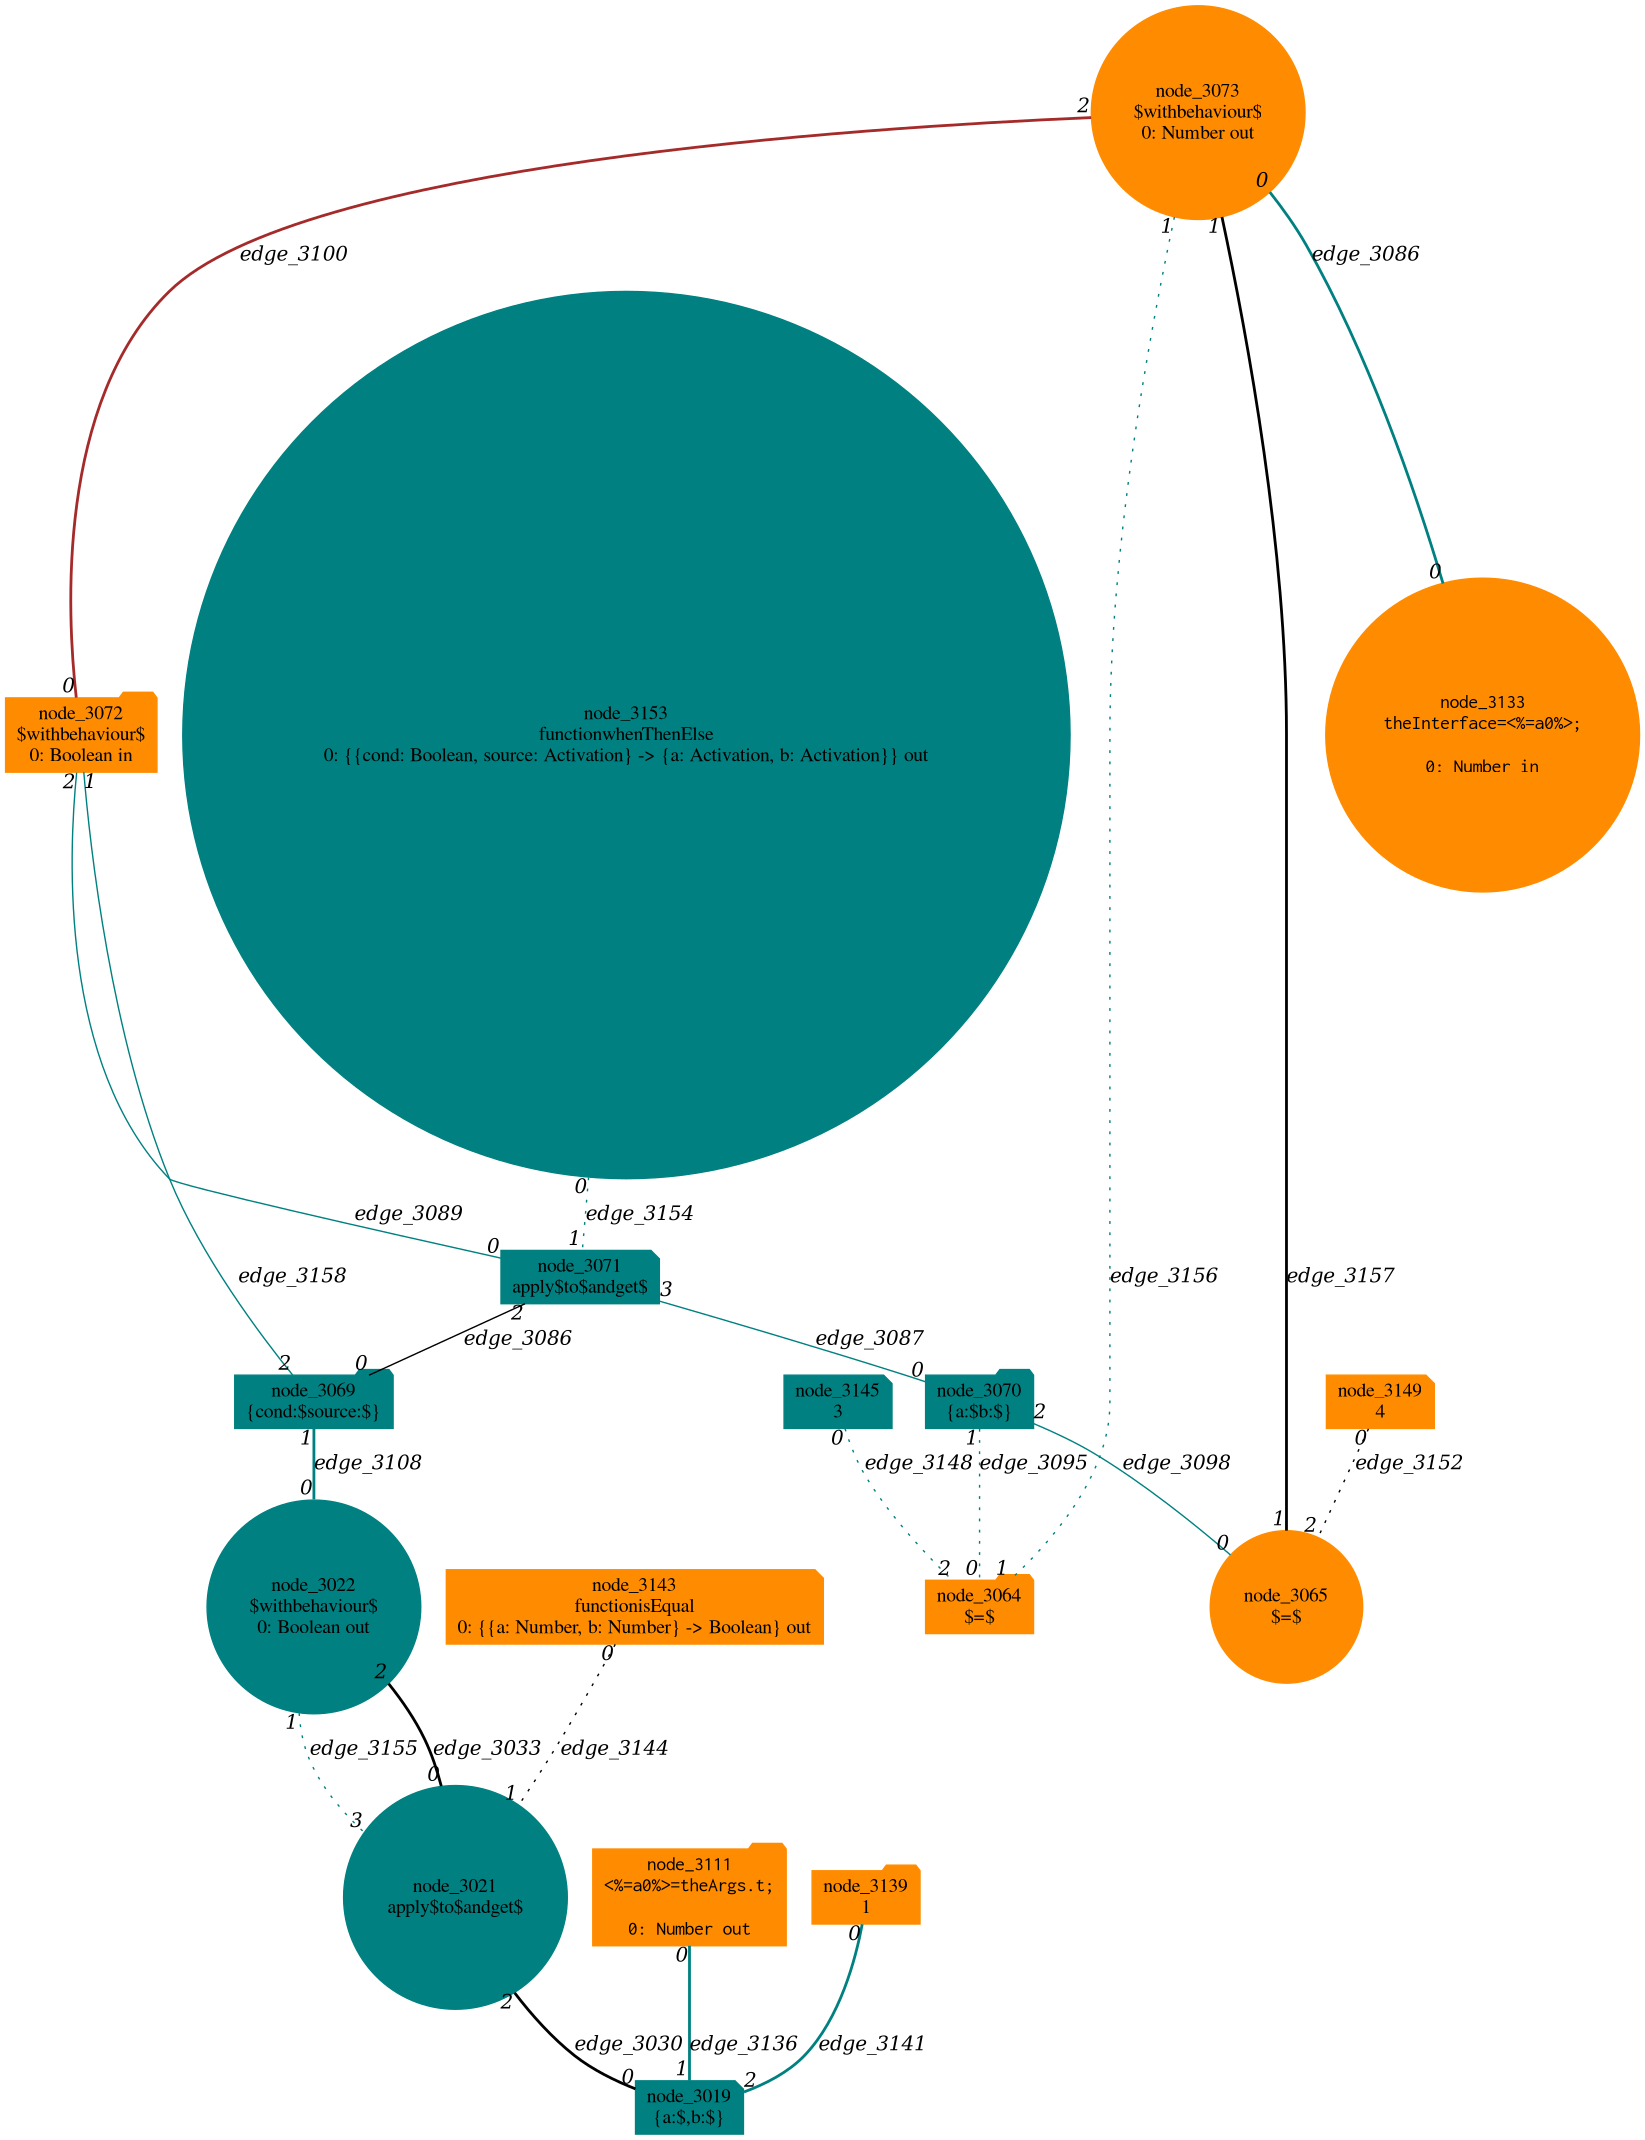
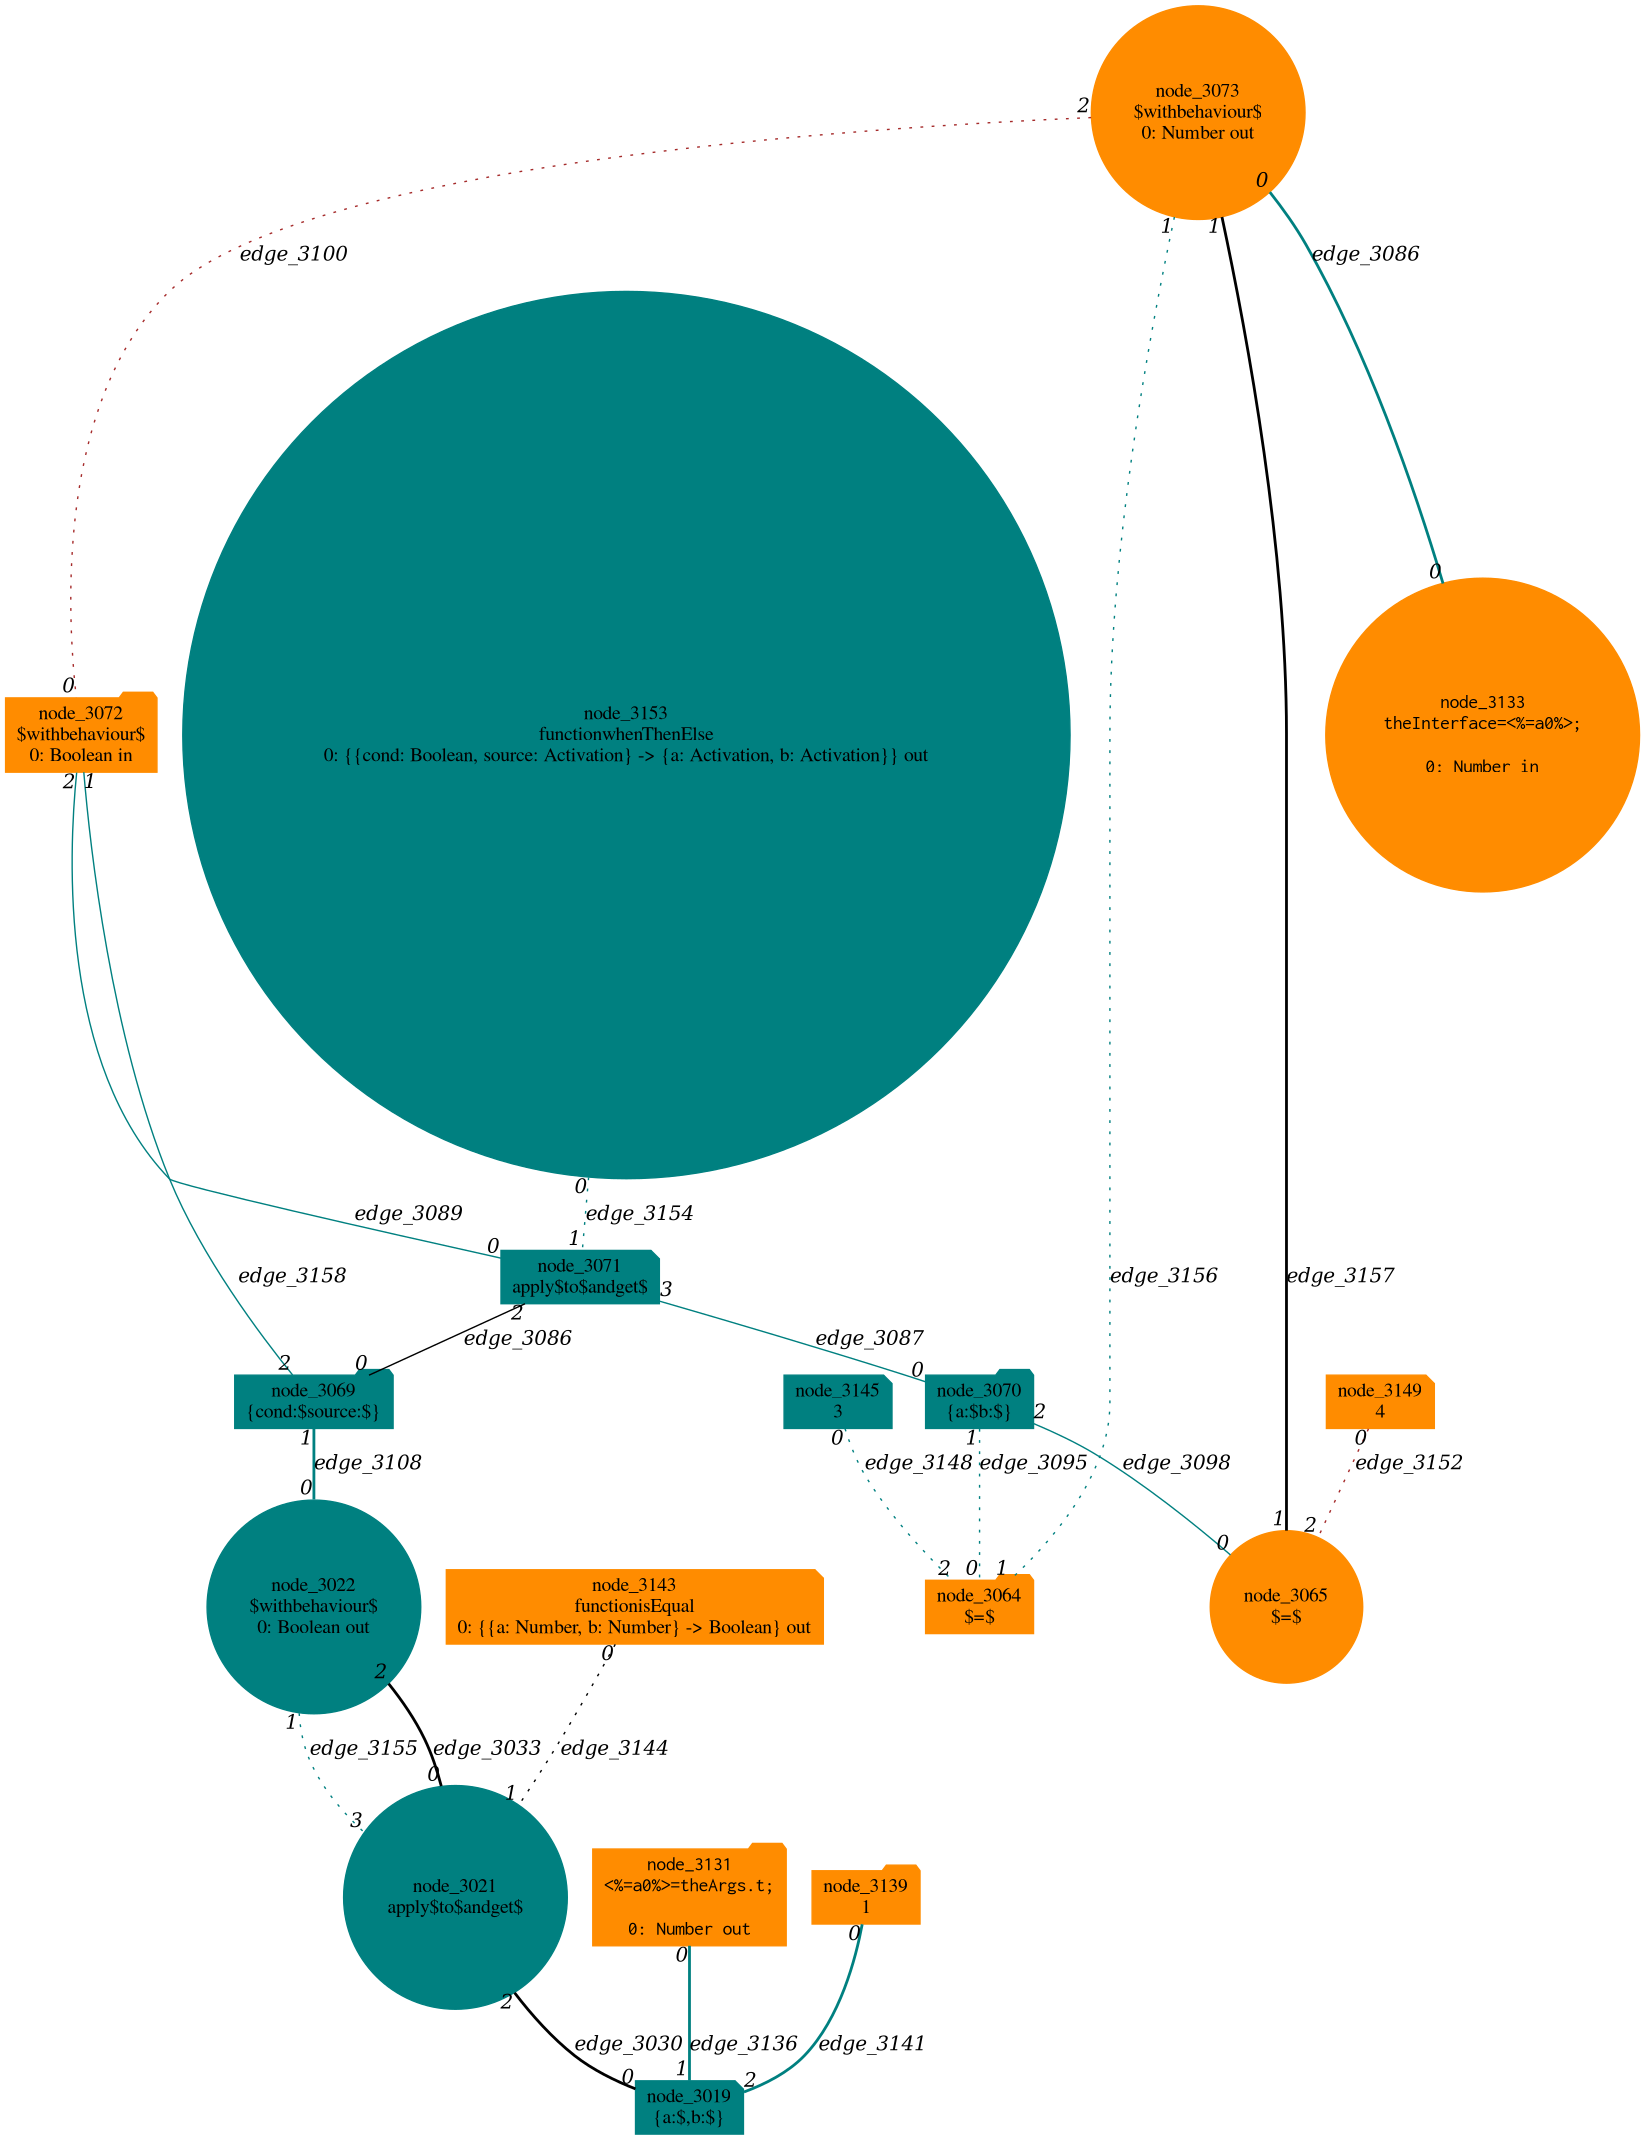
(407, 195) -> (407, 195)
(1343, 1483) -> (1343, 1483)
(689, 1897) -> (689, 1897)
